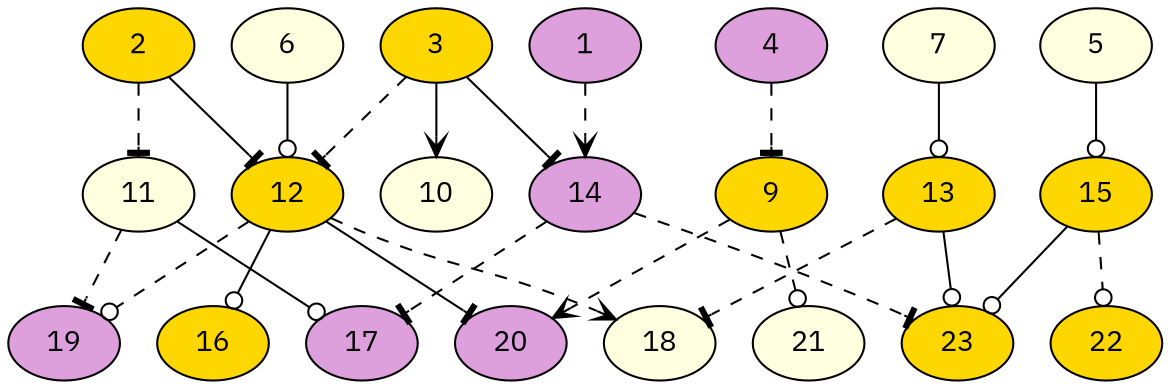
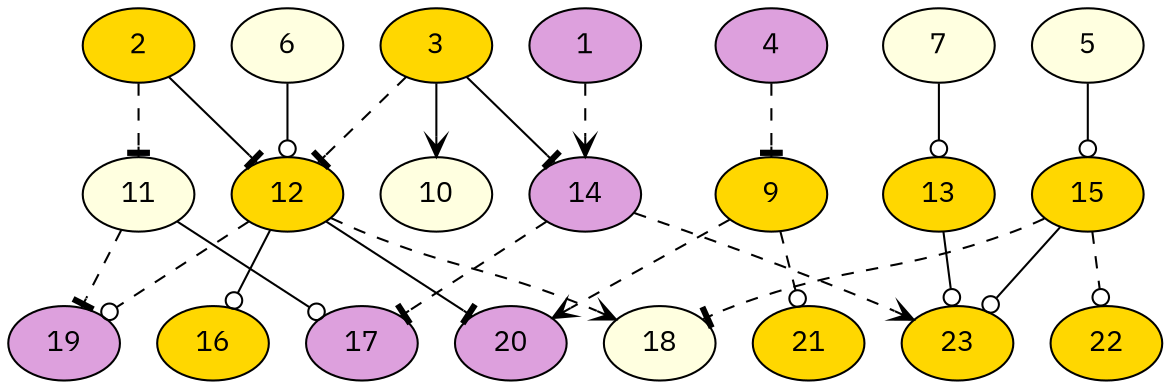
(770, 262) -> (765, 260)
(813, 262) -> (879, 268)
(809, 343) -> (809, 343)
